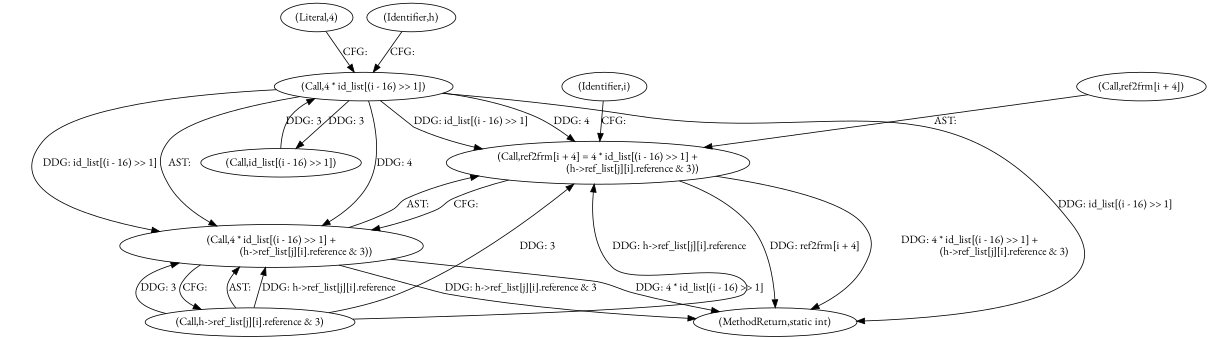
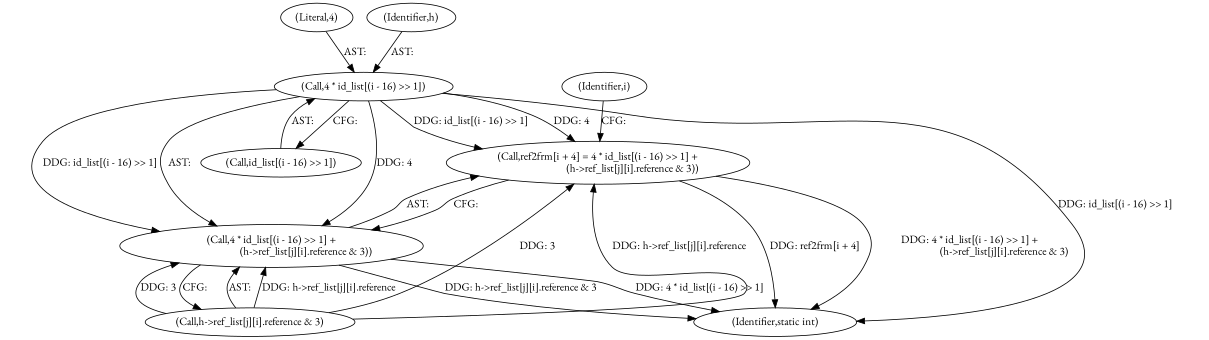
(357, 52) -> (357, 52)
(404, 52) -> (404, 52)
(1141, 87) -> none
(304, 121) -> (304, 121)
(347, 121) -> (347, 121)
(775, 322) -> (775, 322)
